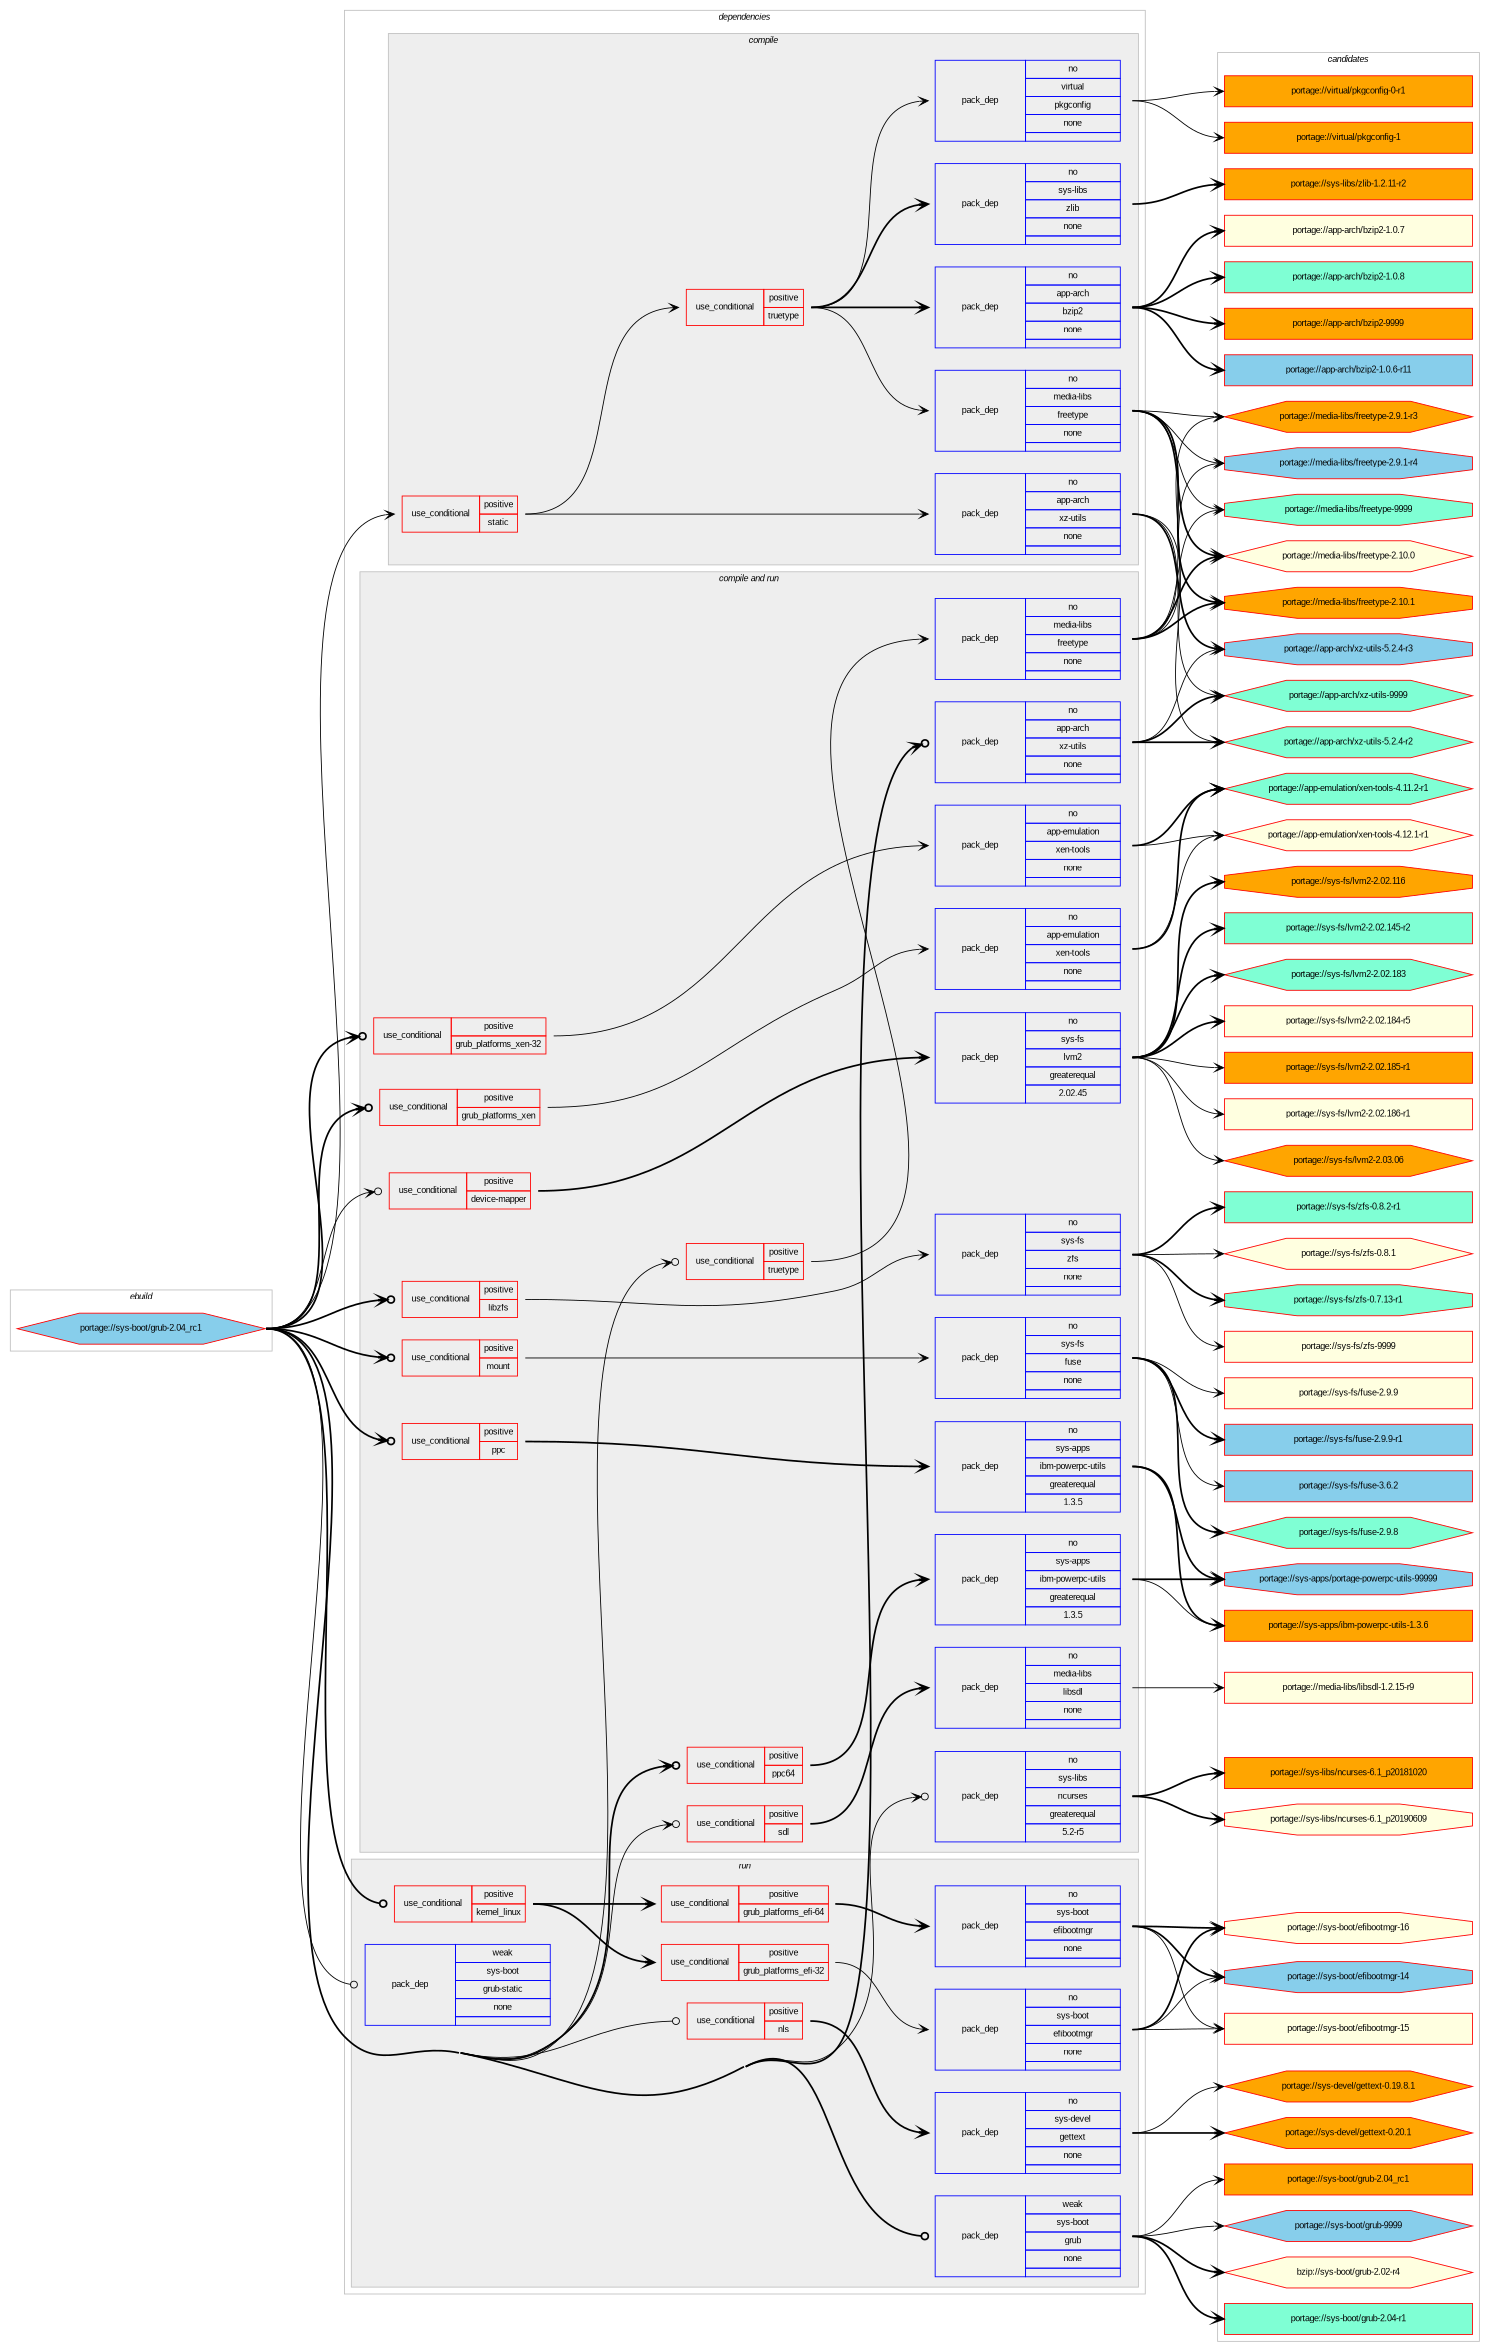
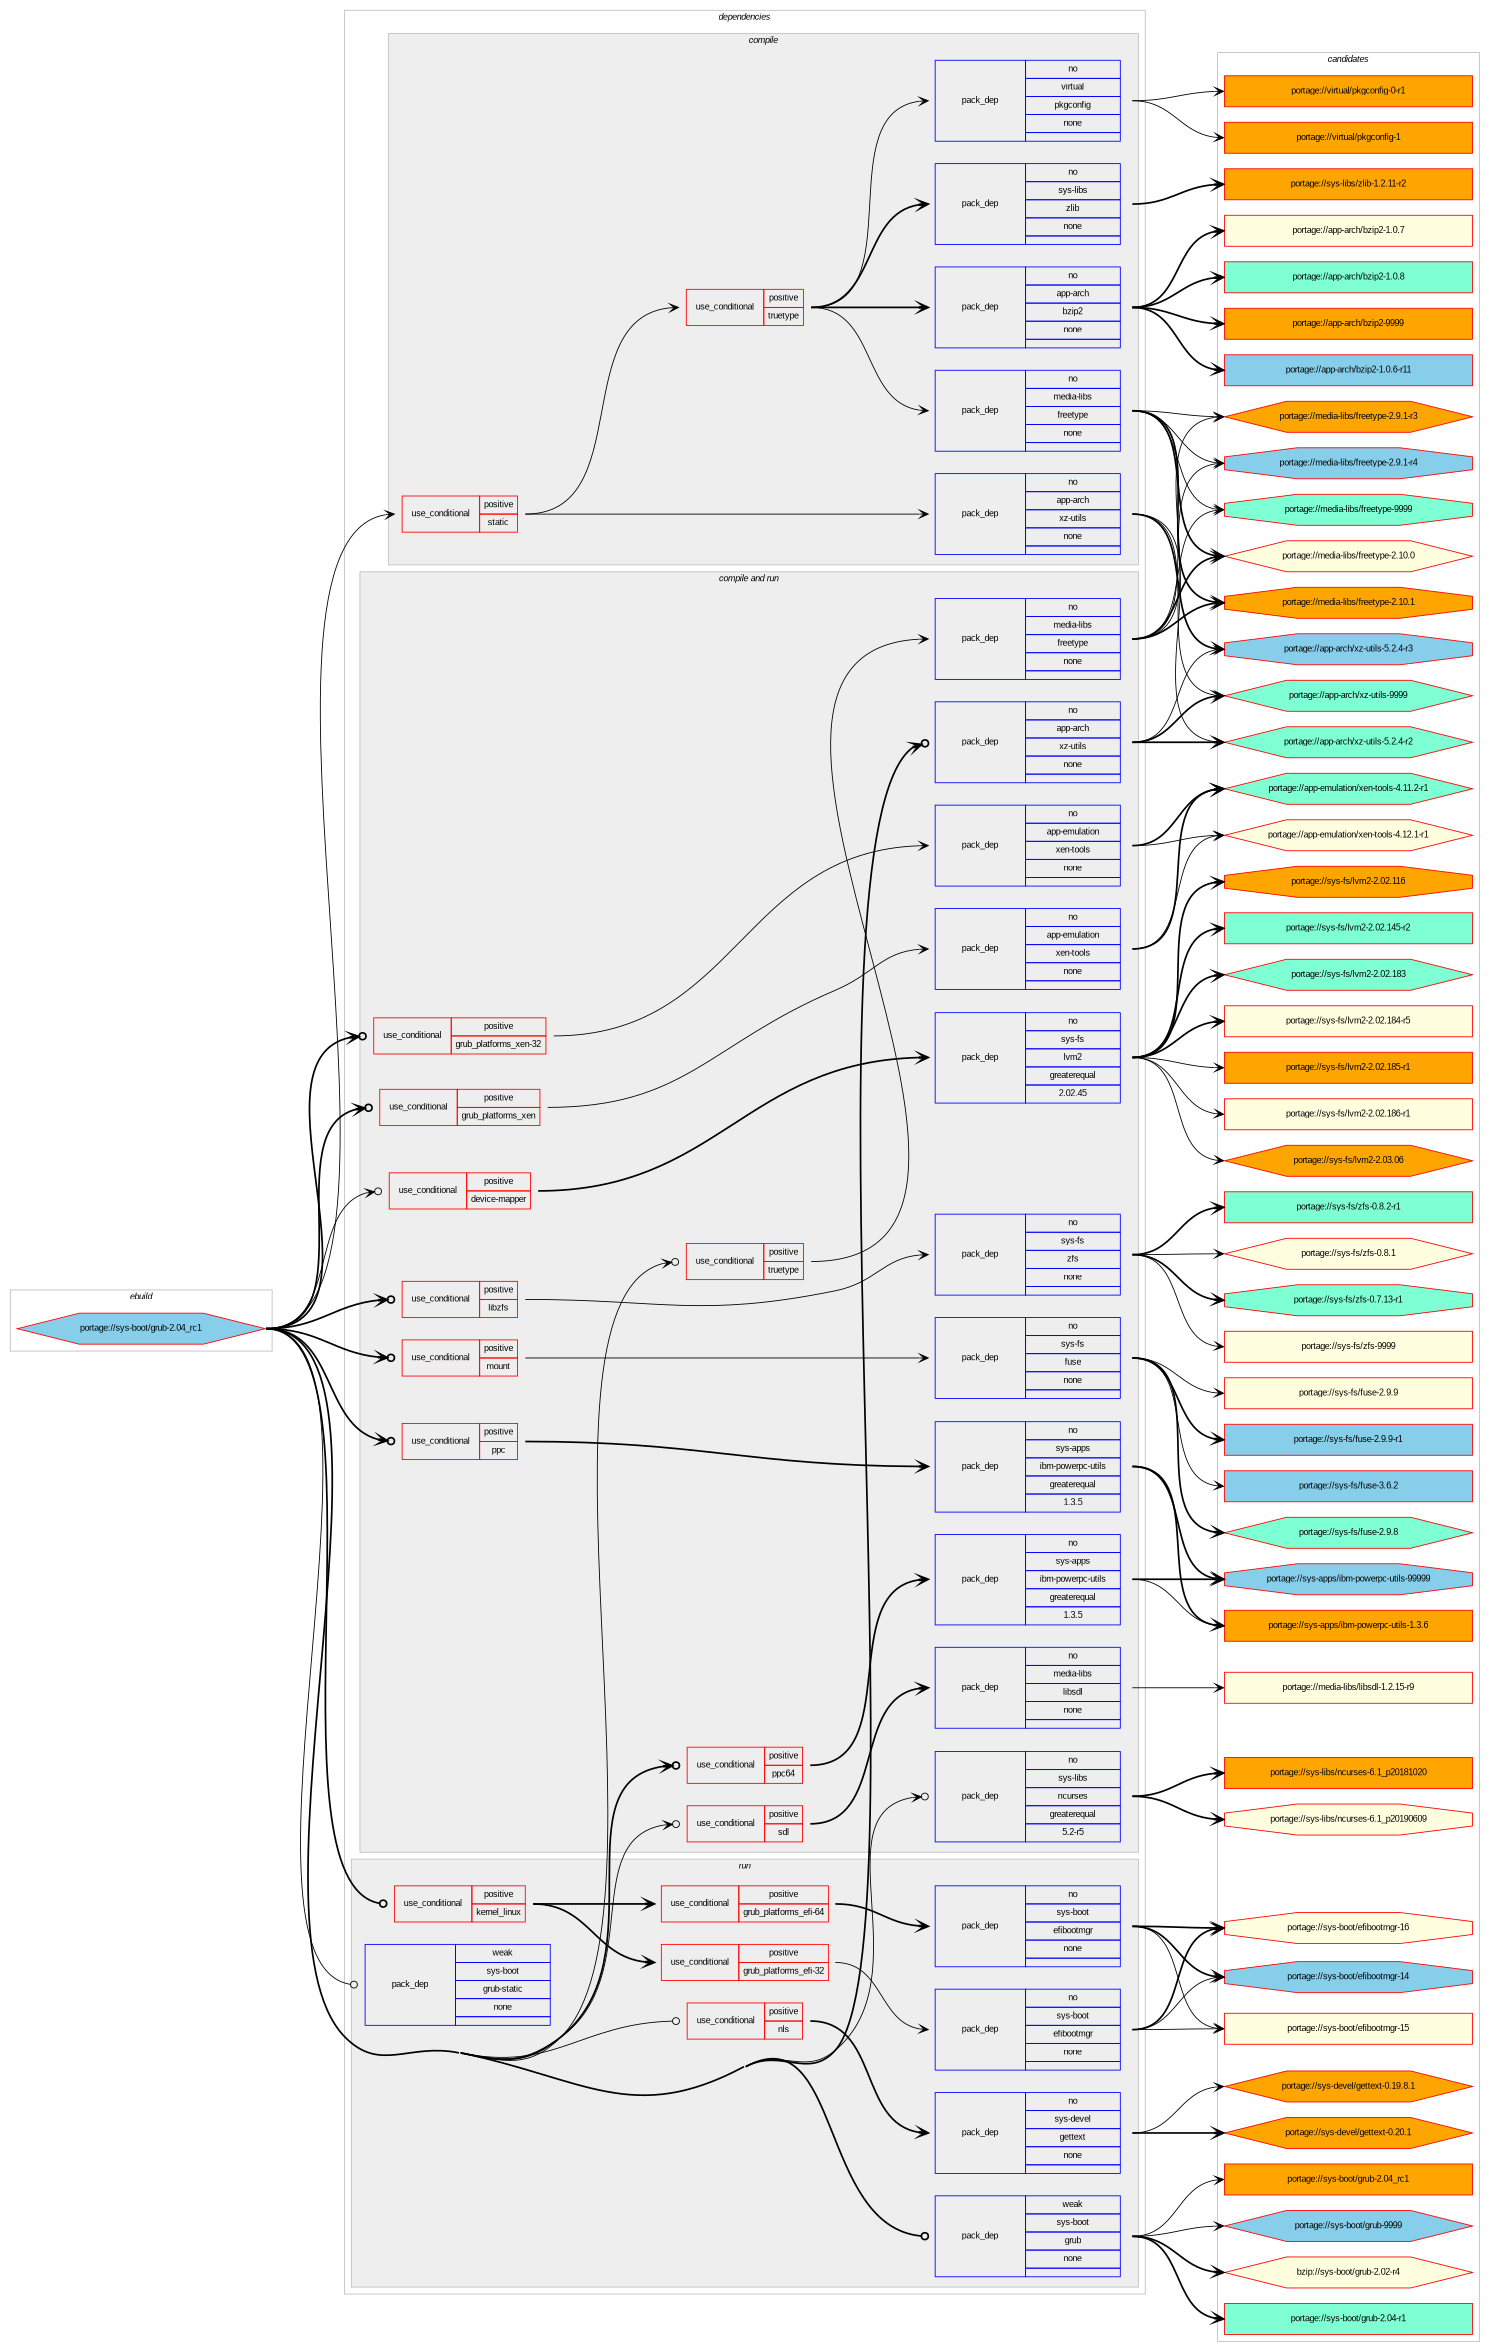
(1348, 1579) -> (1348, 1579)
